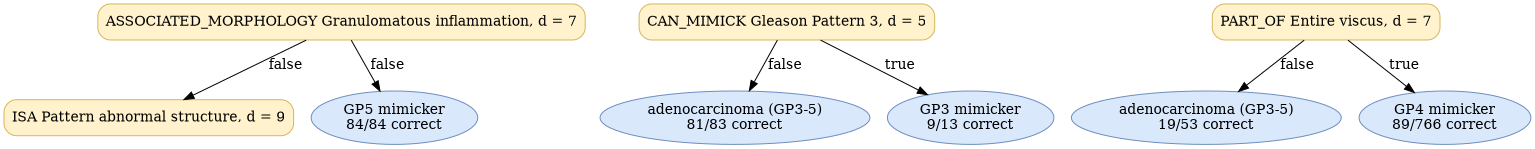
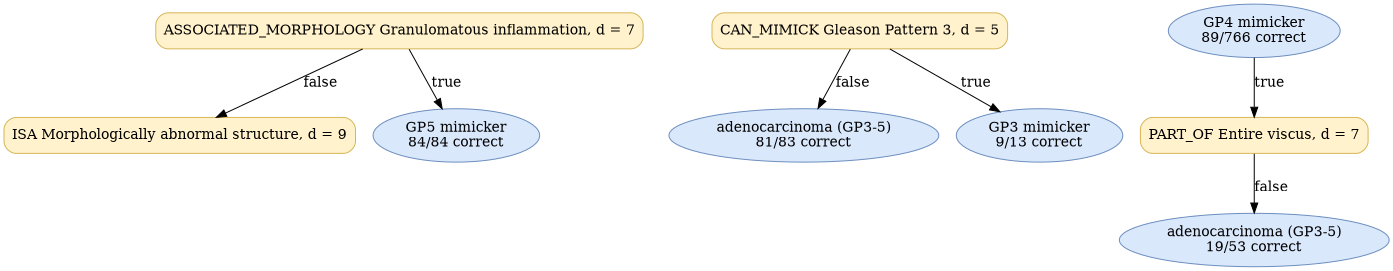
(1377, 63) -> (1254, 82)
(387, 65) -> (447, 83)
(149, 118) -> (180, 135)
